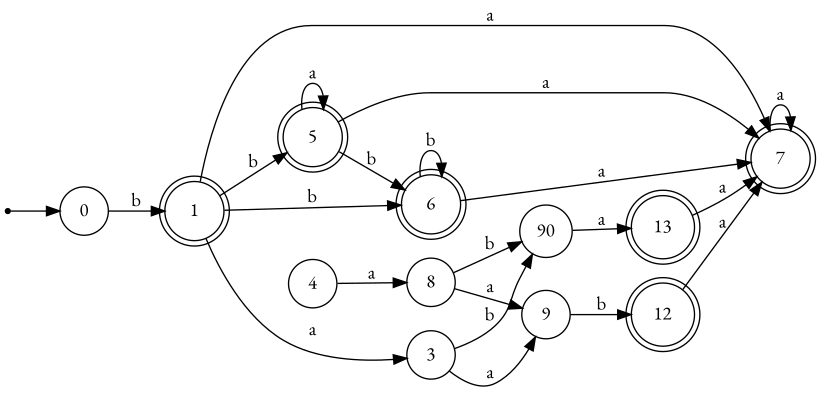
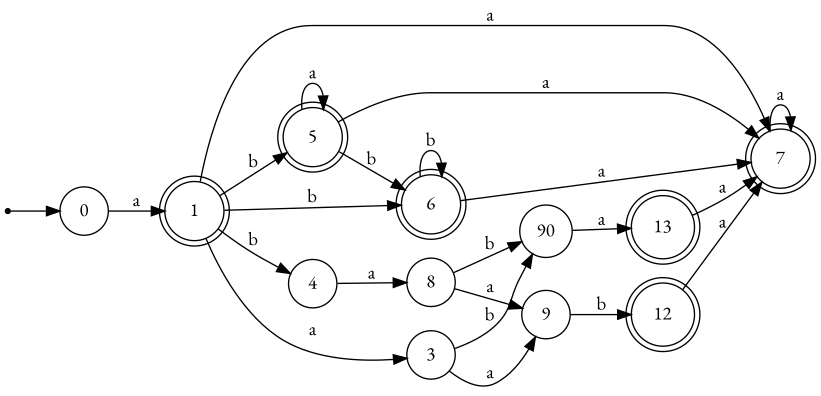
(137, 201) -> (137, 201)
none -> (247, 249)
